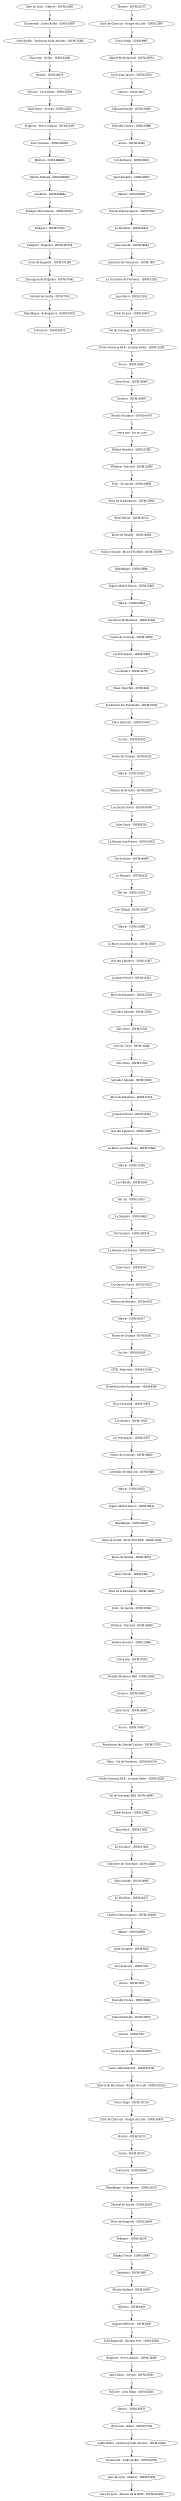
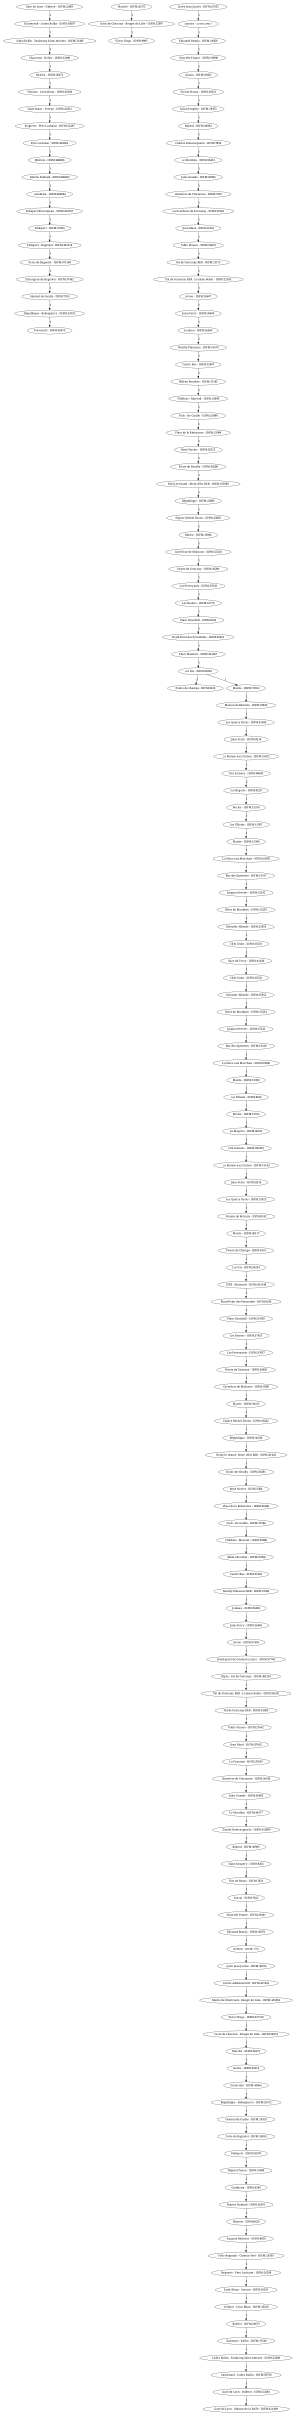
(132, 58) -> none
(132, 764) -> (221, 680)
